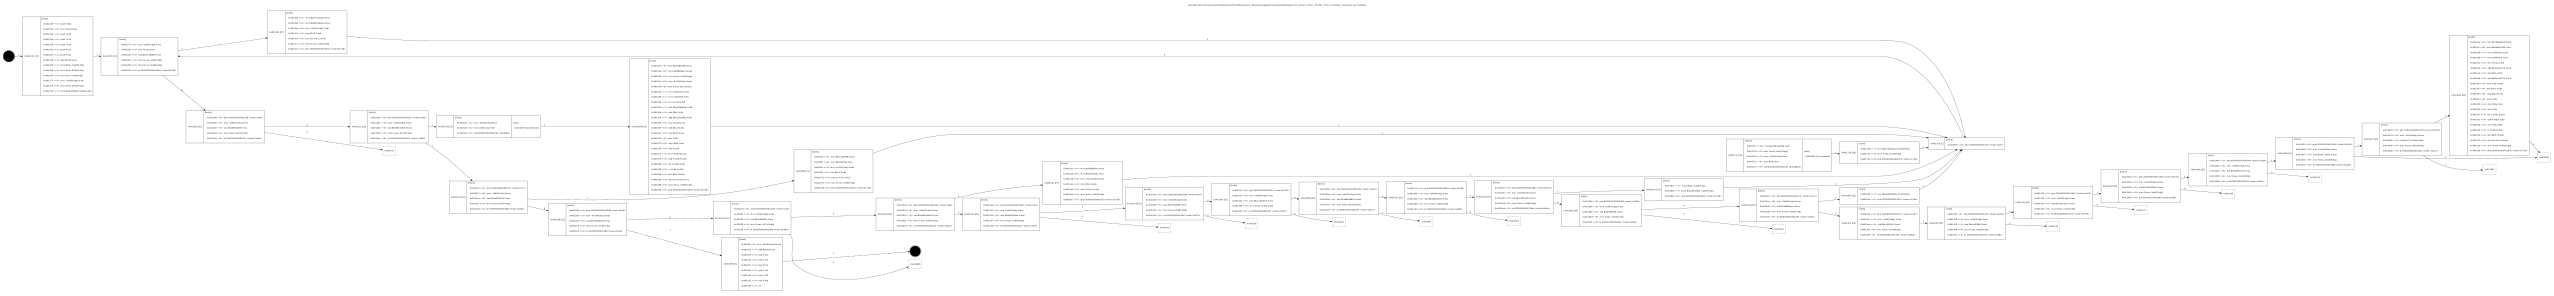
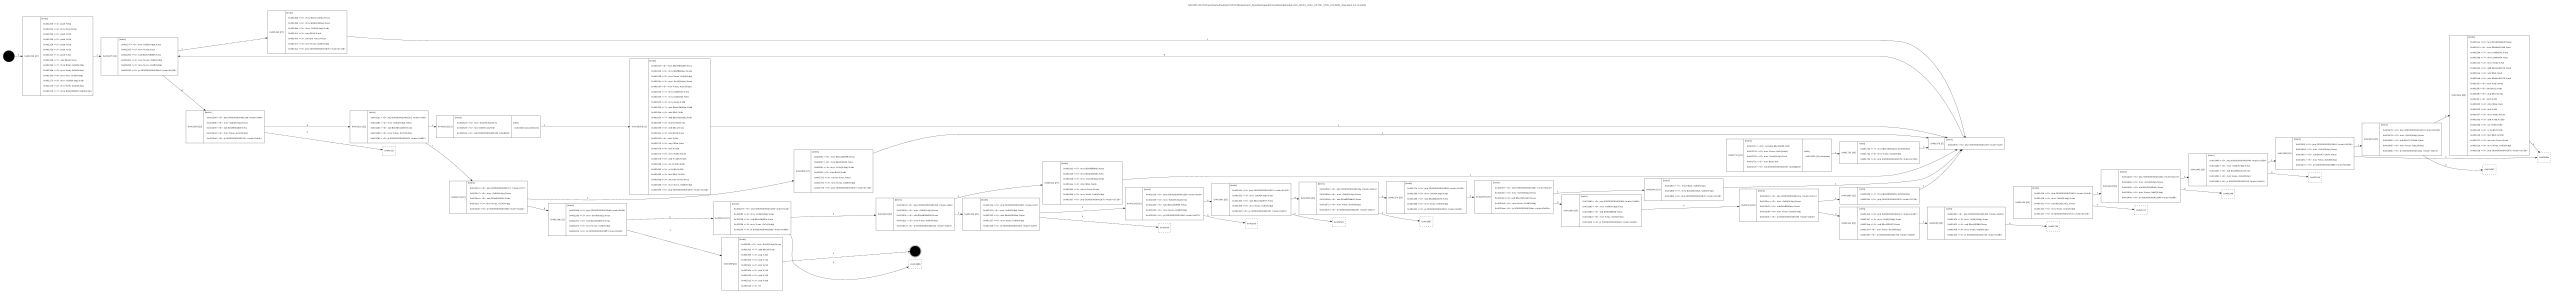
(2009, 213) -> none
(1514, 221) -> none
(1779, 229) -> none
